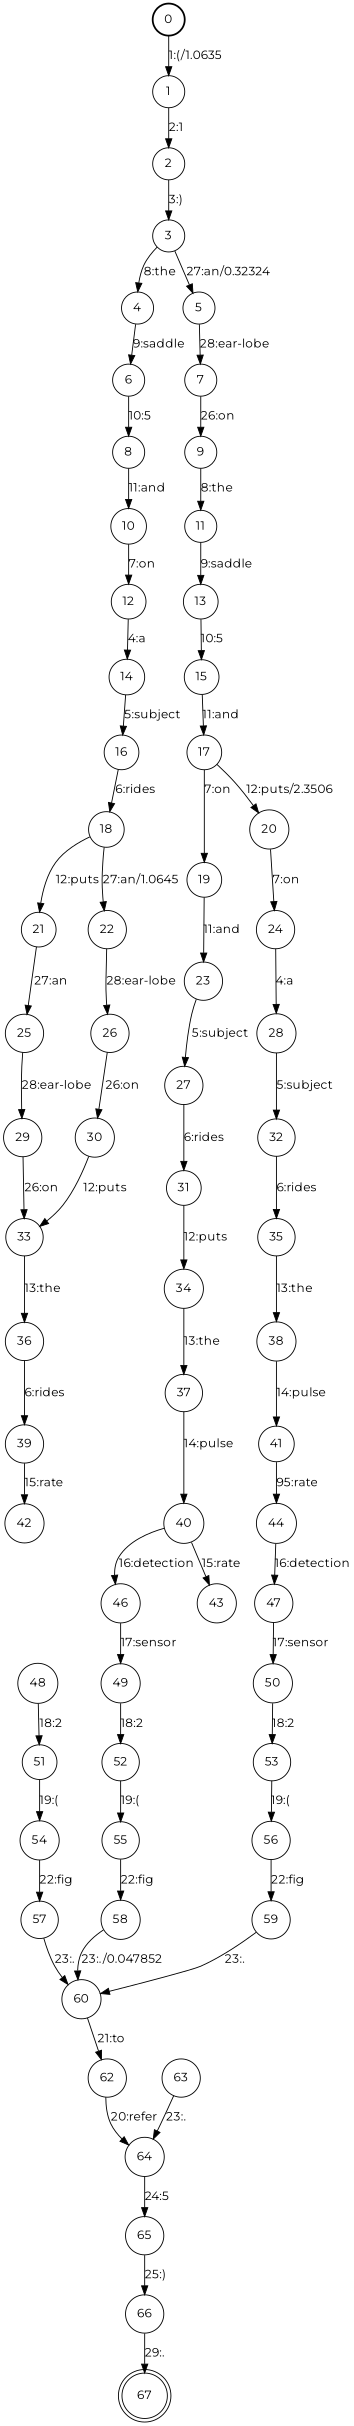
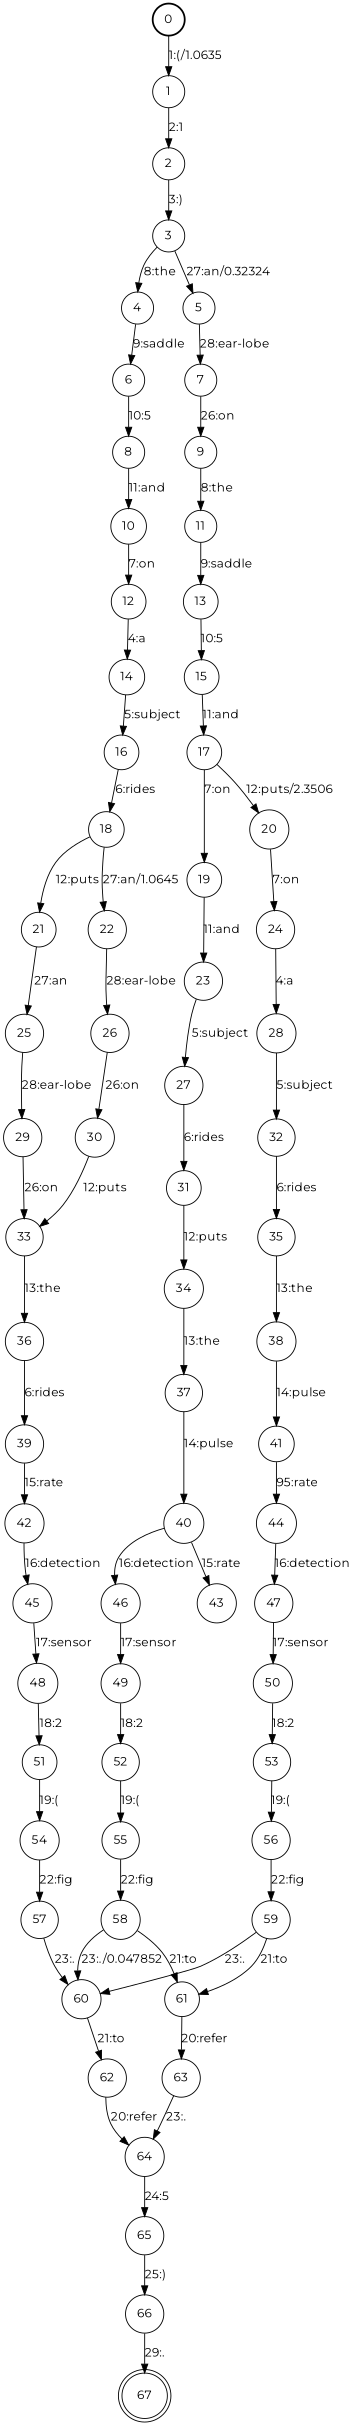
none -> (32, 1603)
none -> (182, 1999)
